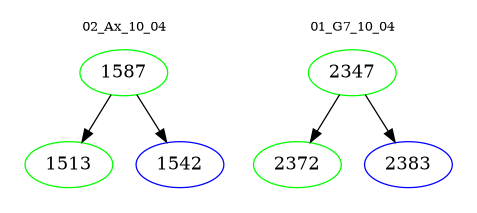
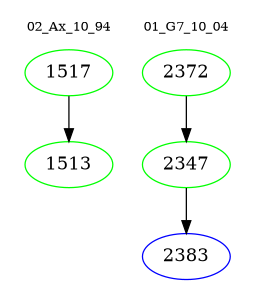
(124, 27) -> (69, 27)
(124, 73) -> (69, 73)
(328, 113) -> (186, 112)
(180, 165) -> none
